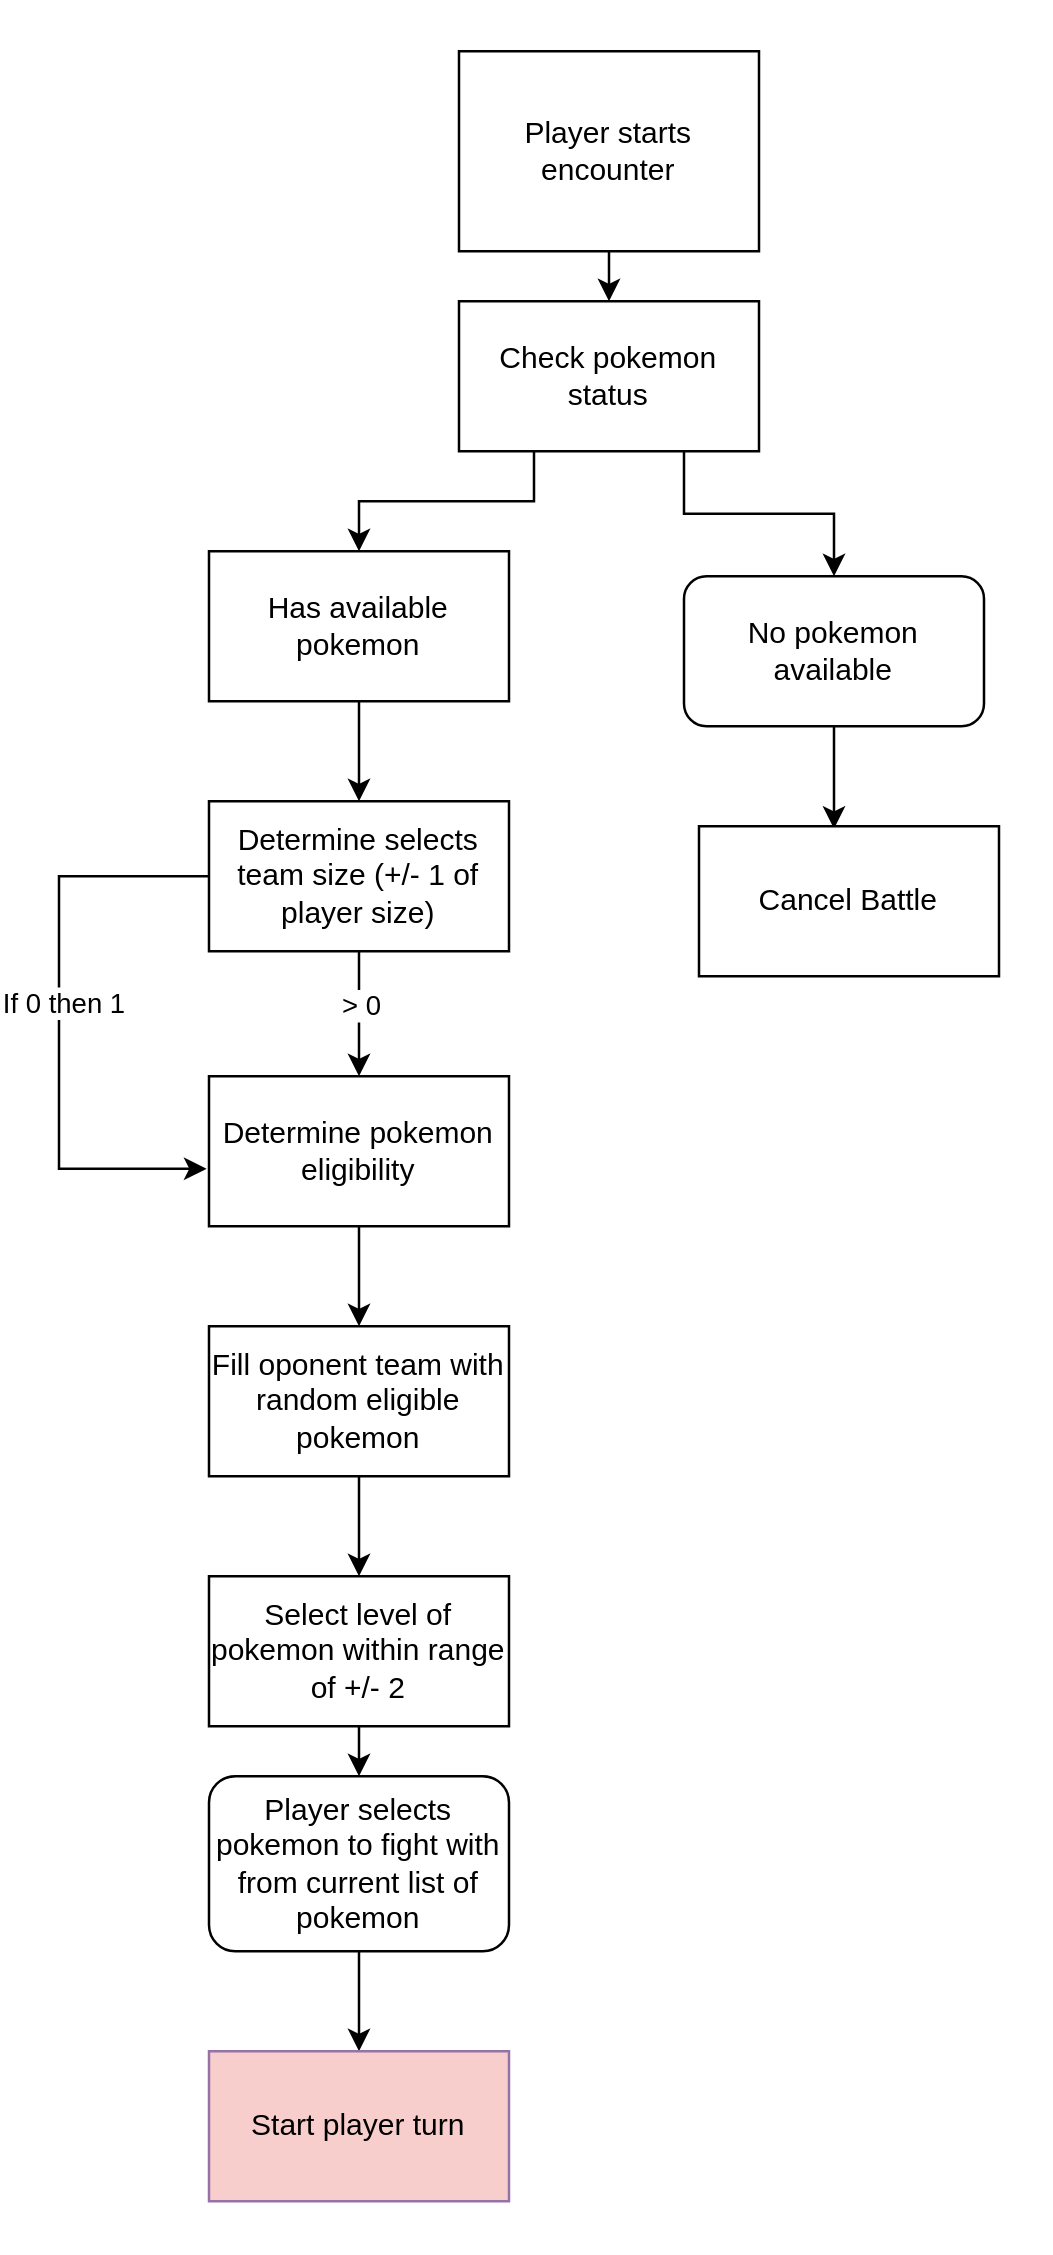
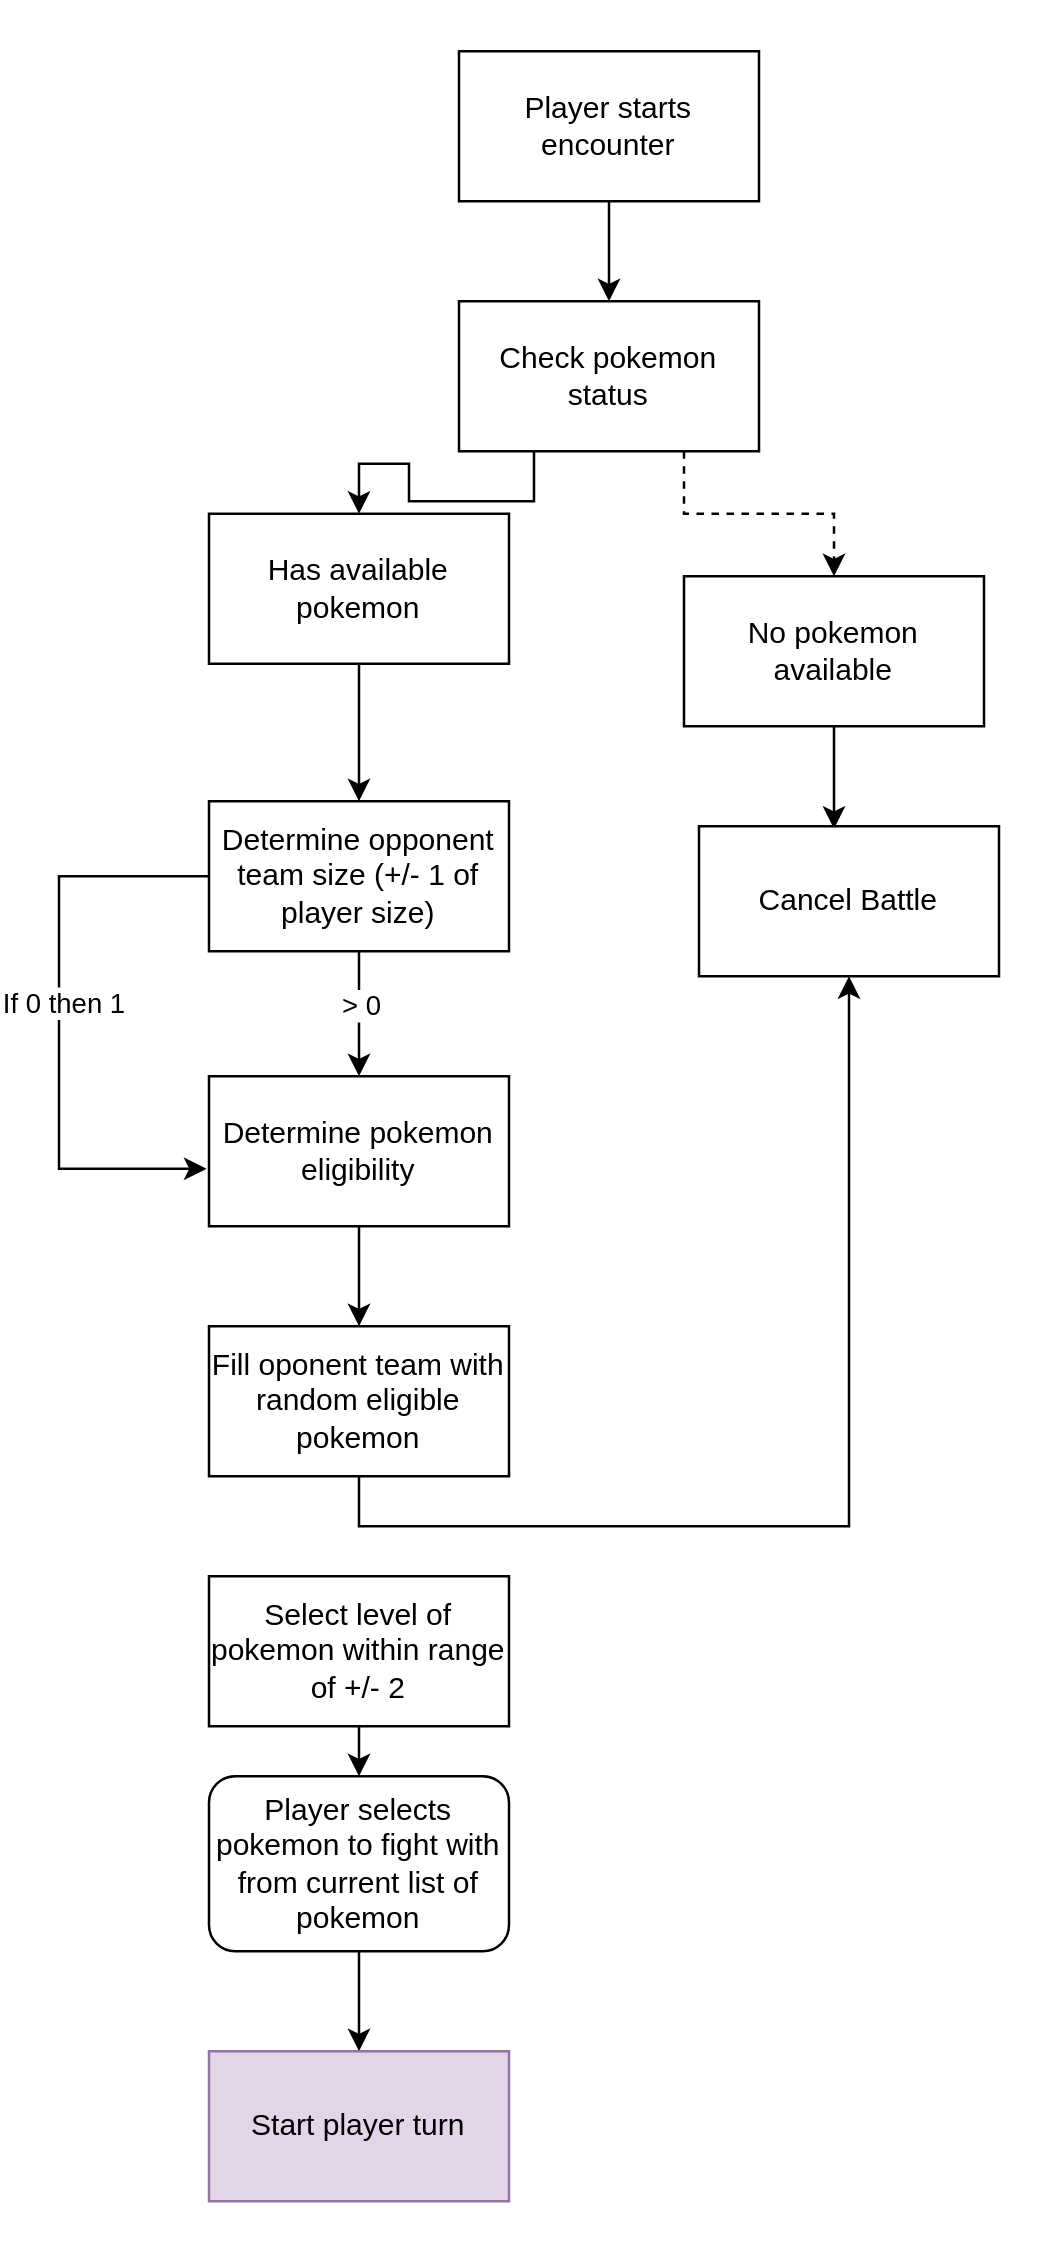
(609, 151) -> (609, 126)
(752, 514) -> (752, 514)
(359, 626) -> (359, 589)
(834, 651) -> (834, 651)
(359, 876) -> (359, 876)
(359, 1541) -> (849, 1506)
(359, 2126) -> (359, 2126)
